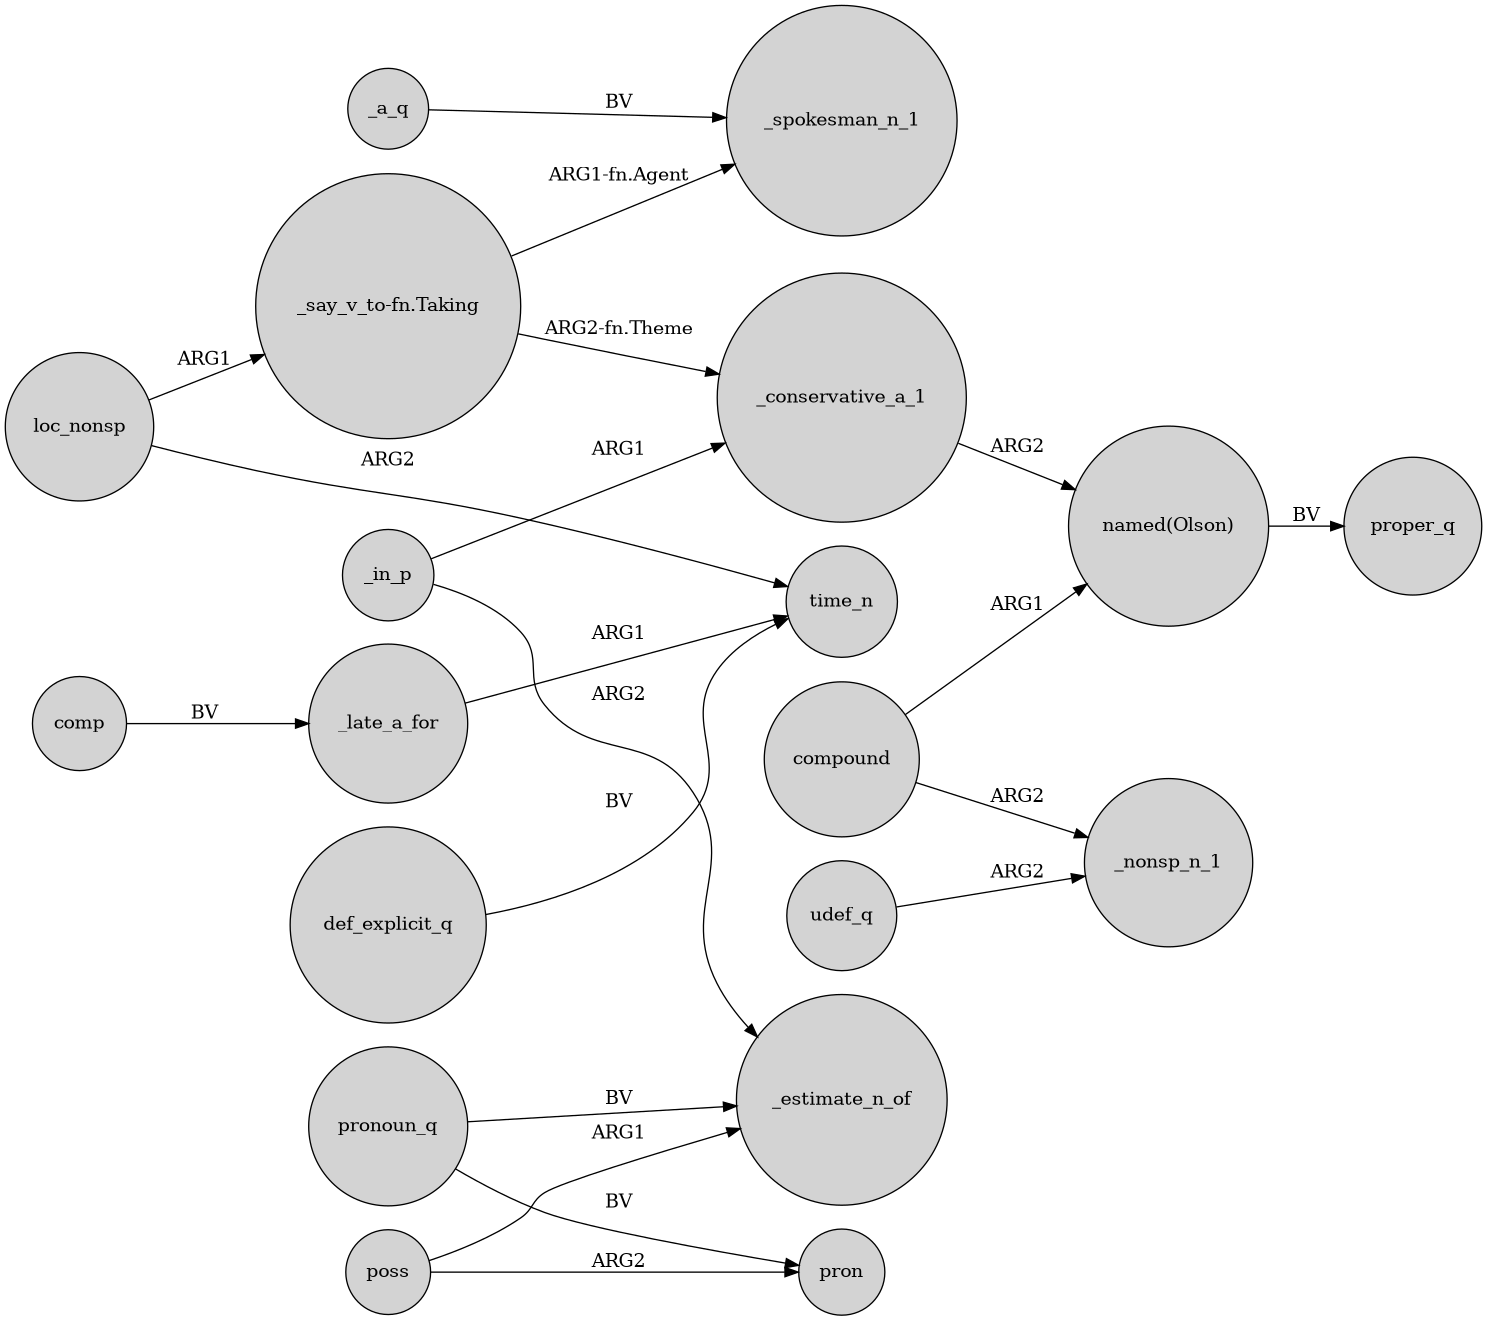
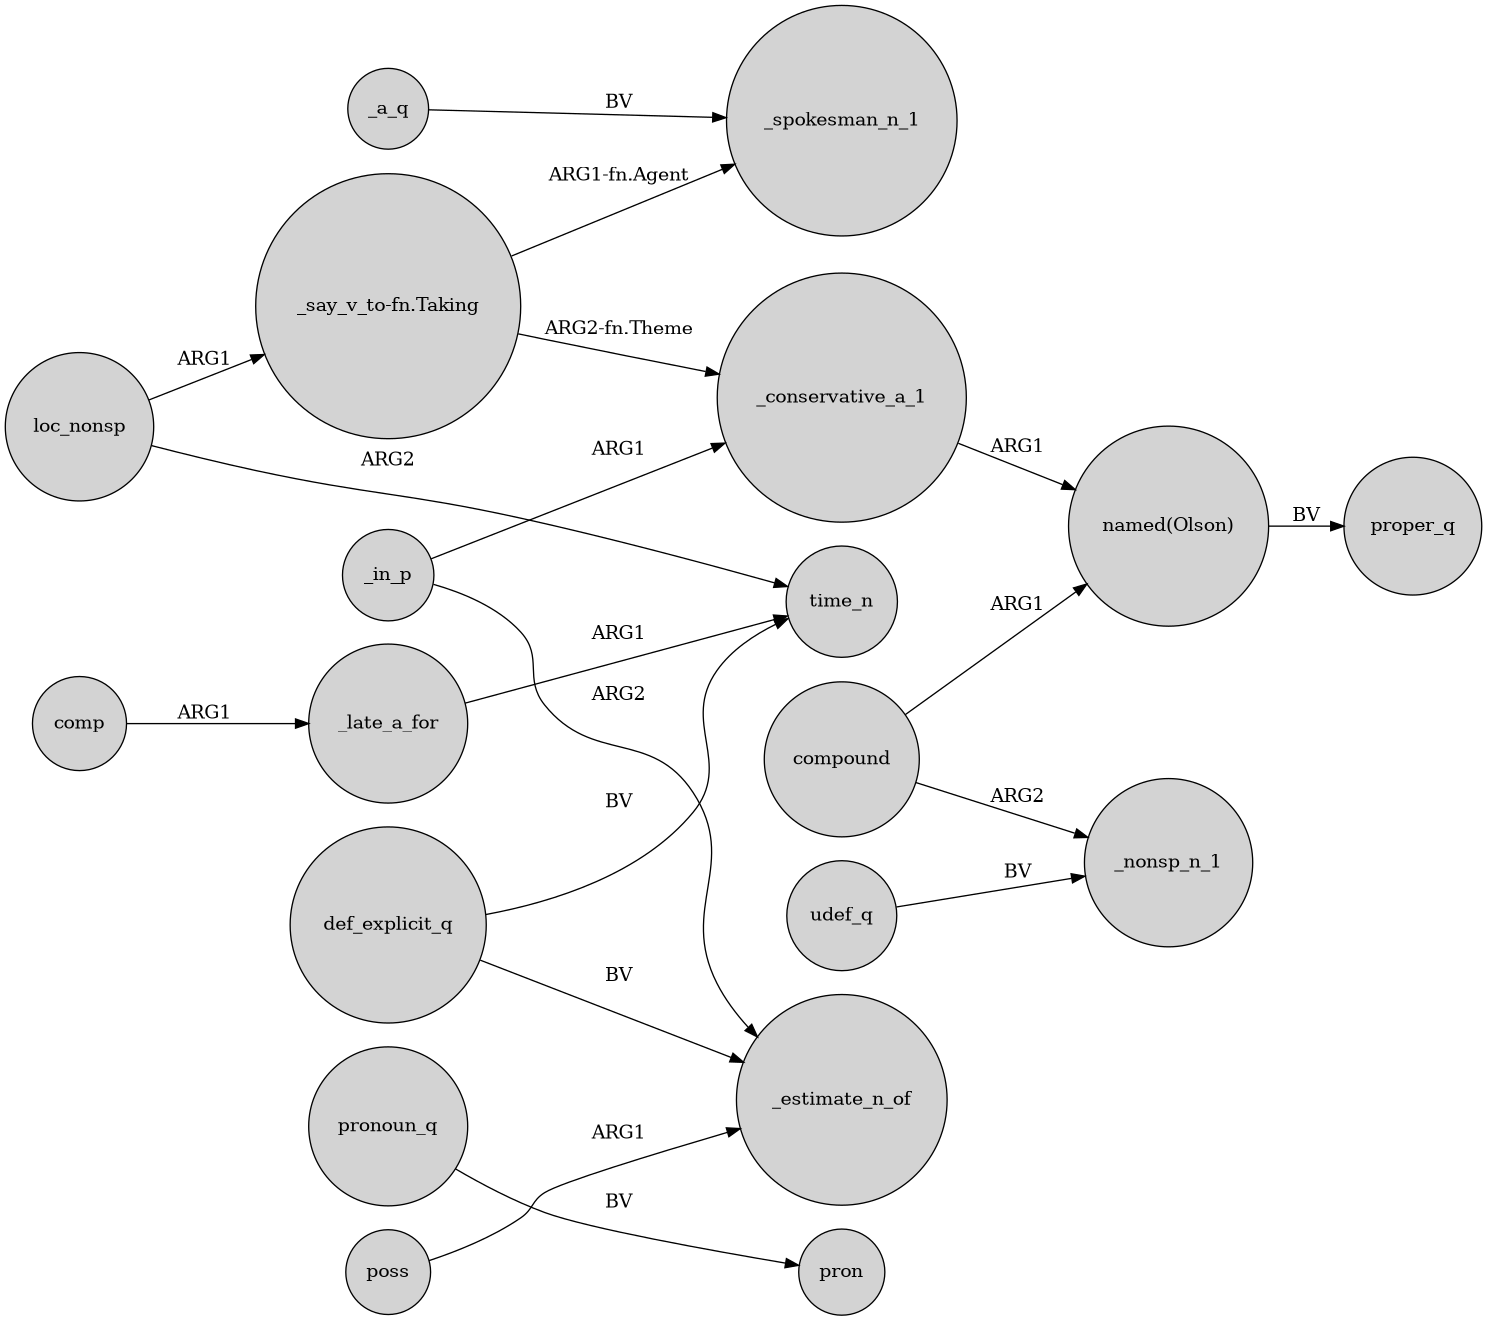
(1018, 447) -> (1018, 447)
(205, 714) -> (205, 714)
(1018, 873) -> (1018, 873)
(595, 1114) -> (606, 1009)
(608, 1272) -> none
